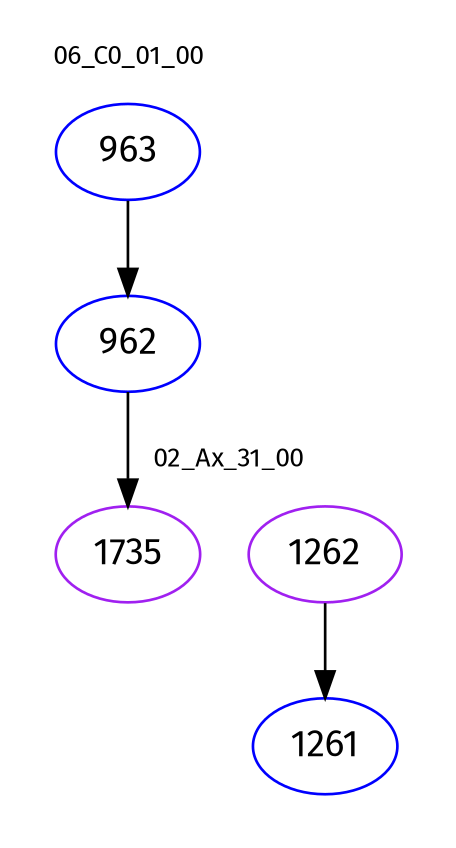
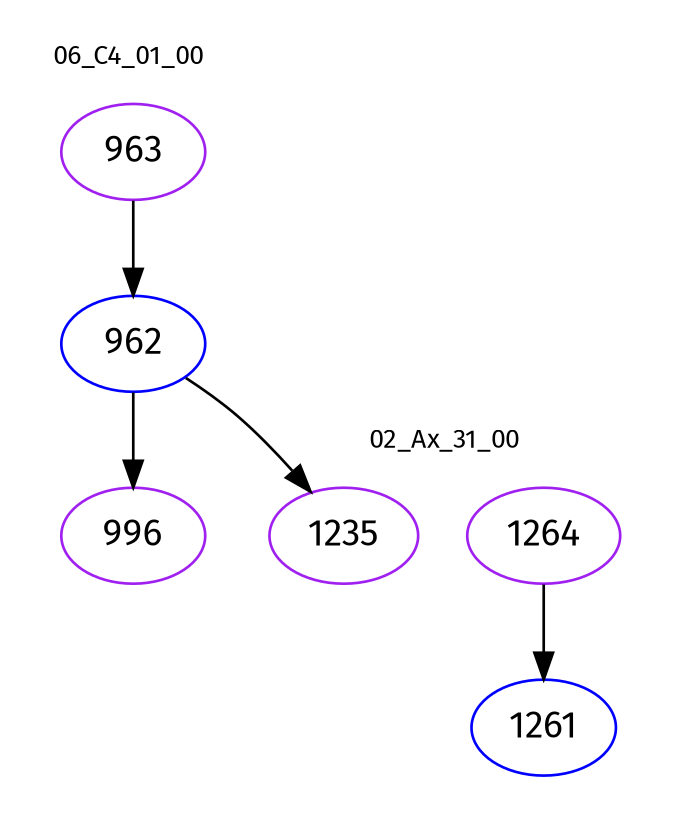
(129, 57) -> (129, 57)
(128, 152) -> (133, 152)
none -> (133, 536)
(128, 554) -> (344, 536)
(325, 554) -> (544, 536)
